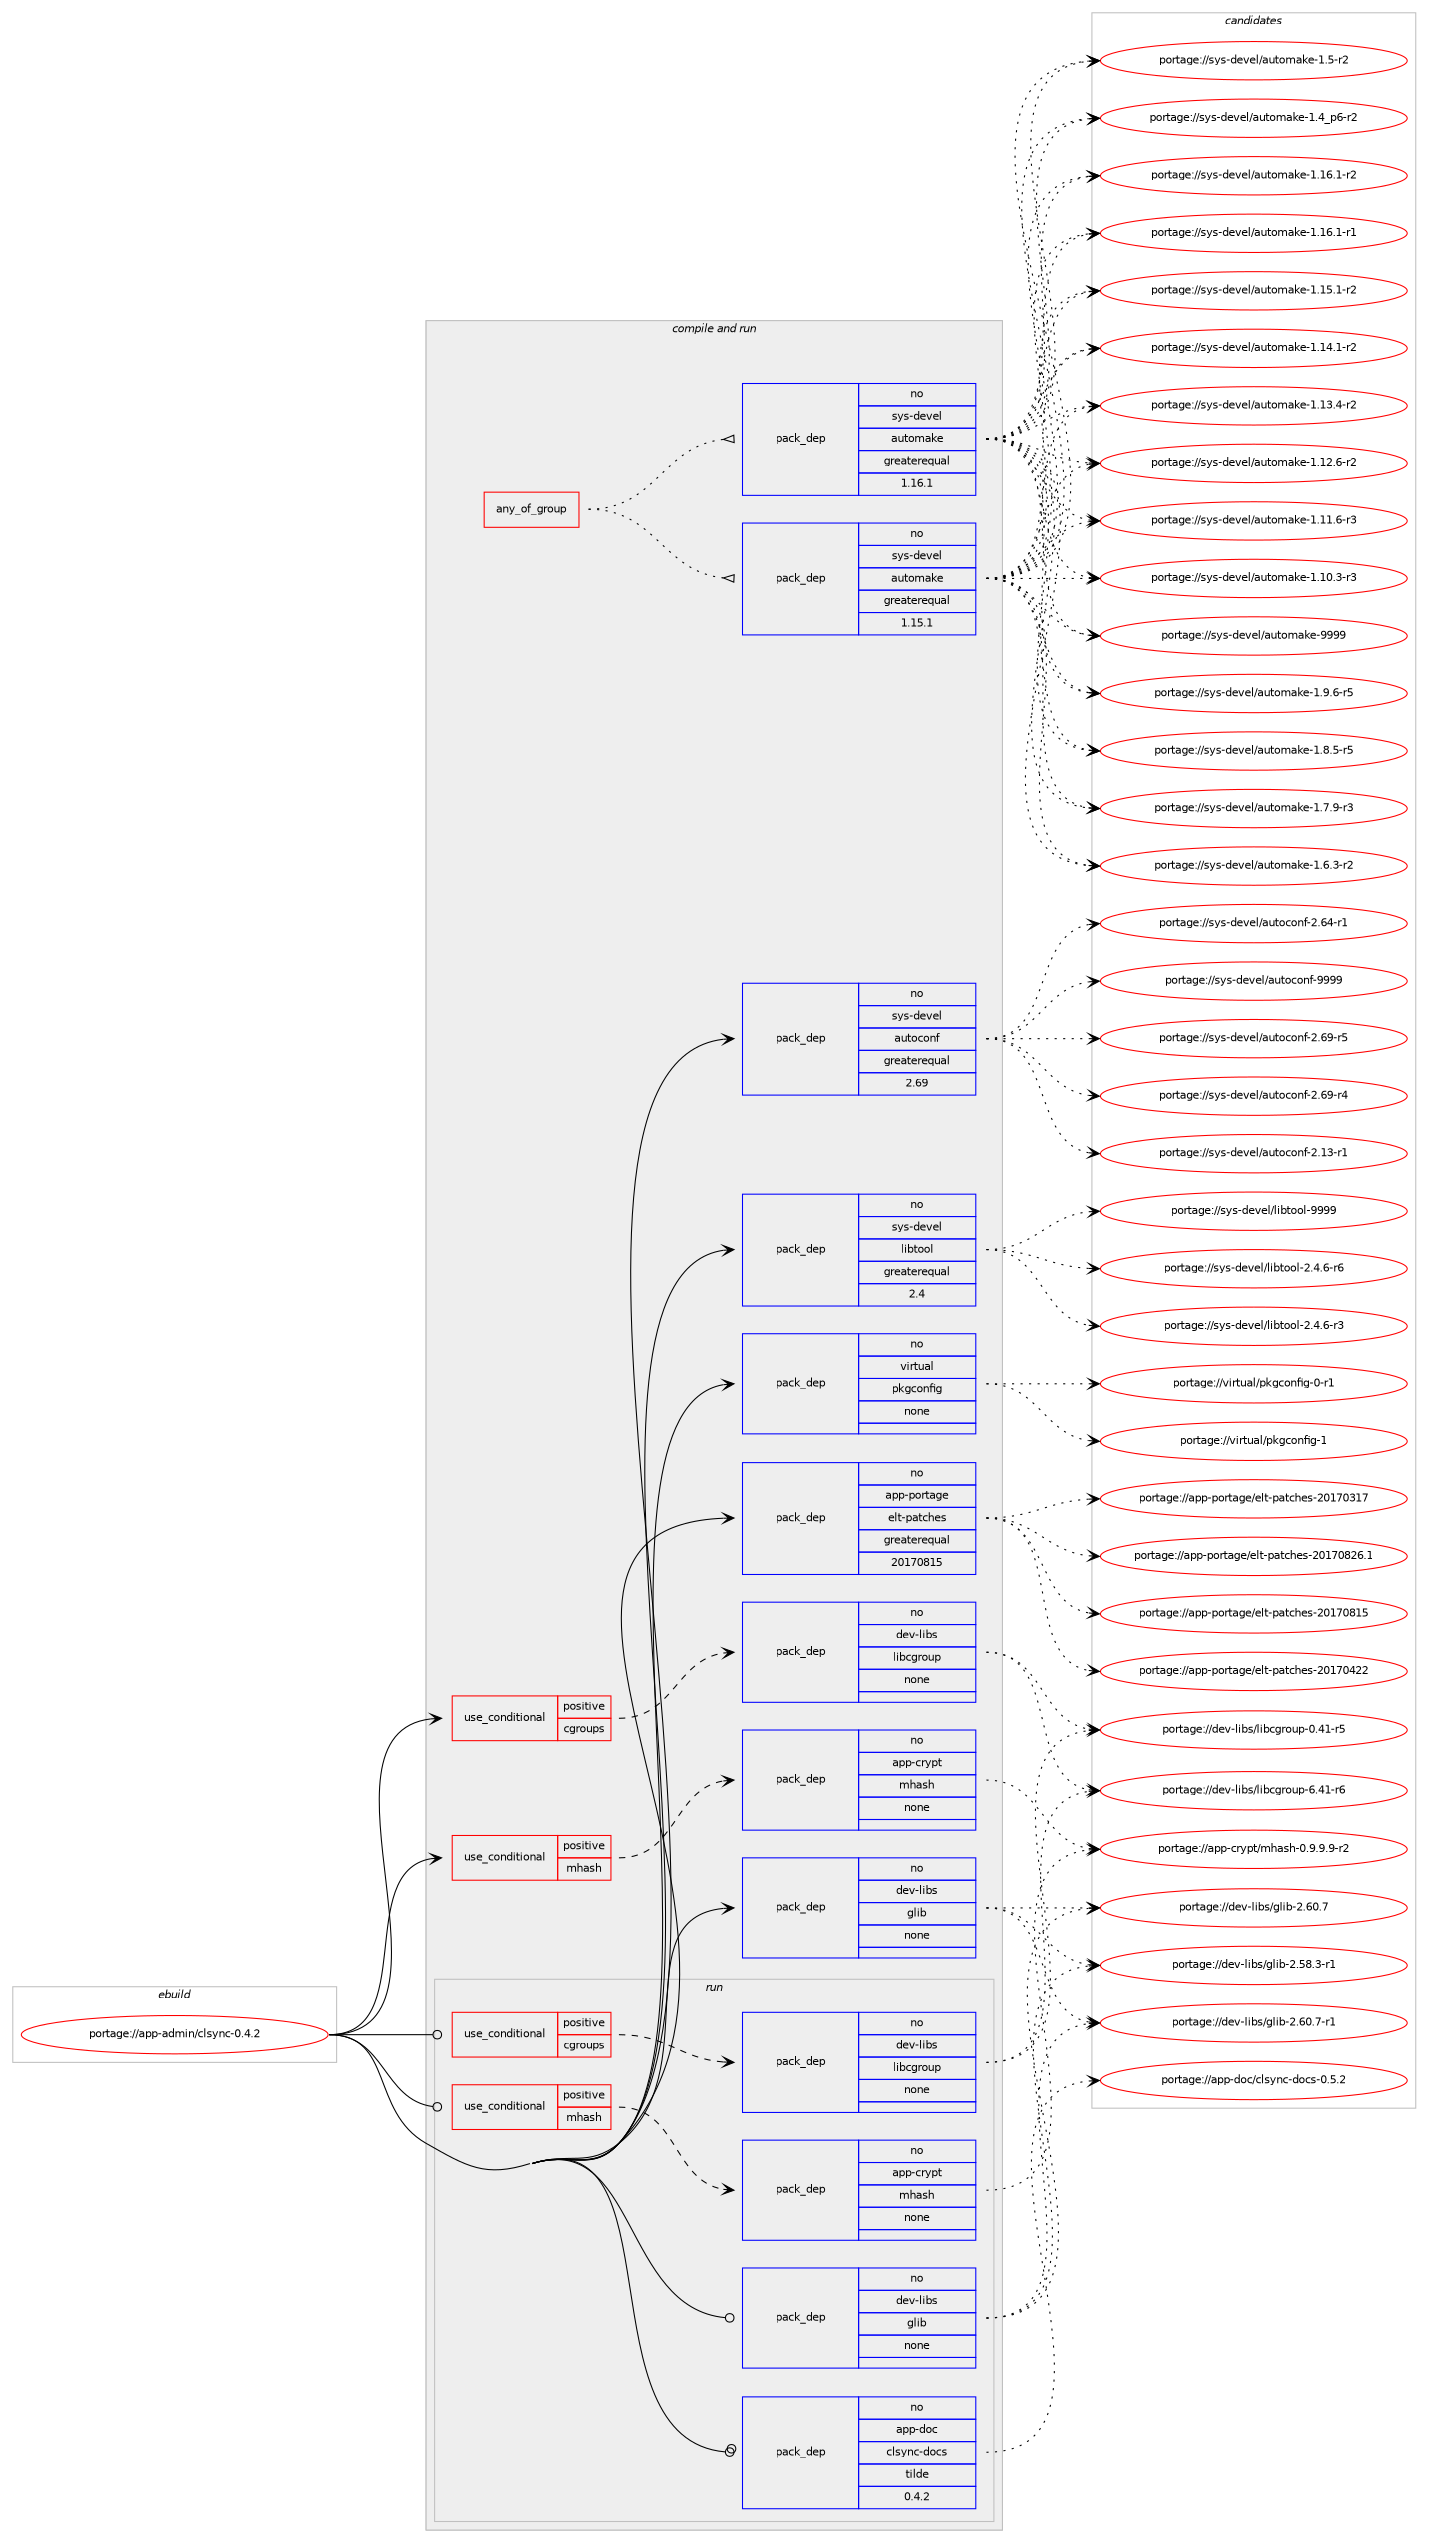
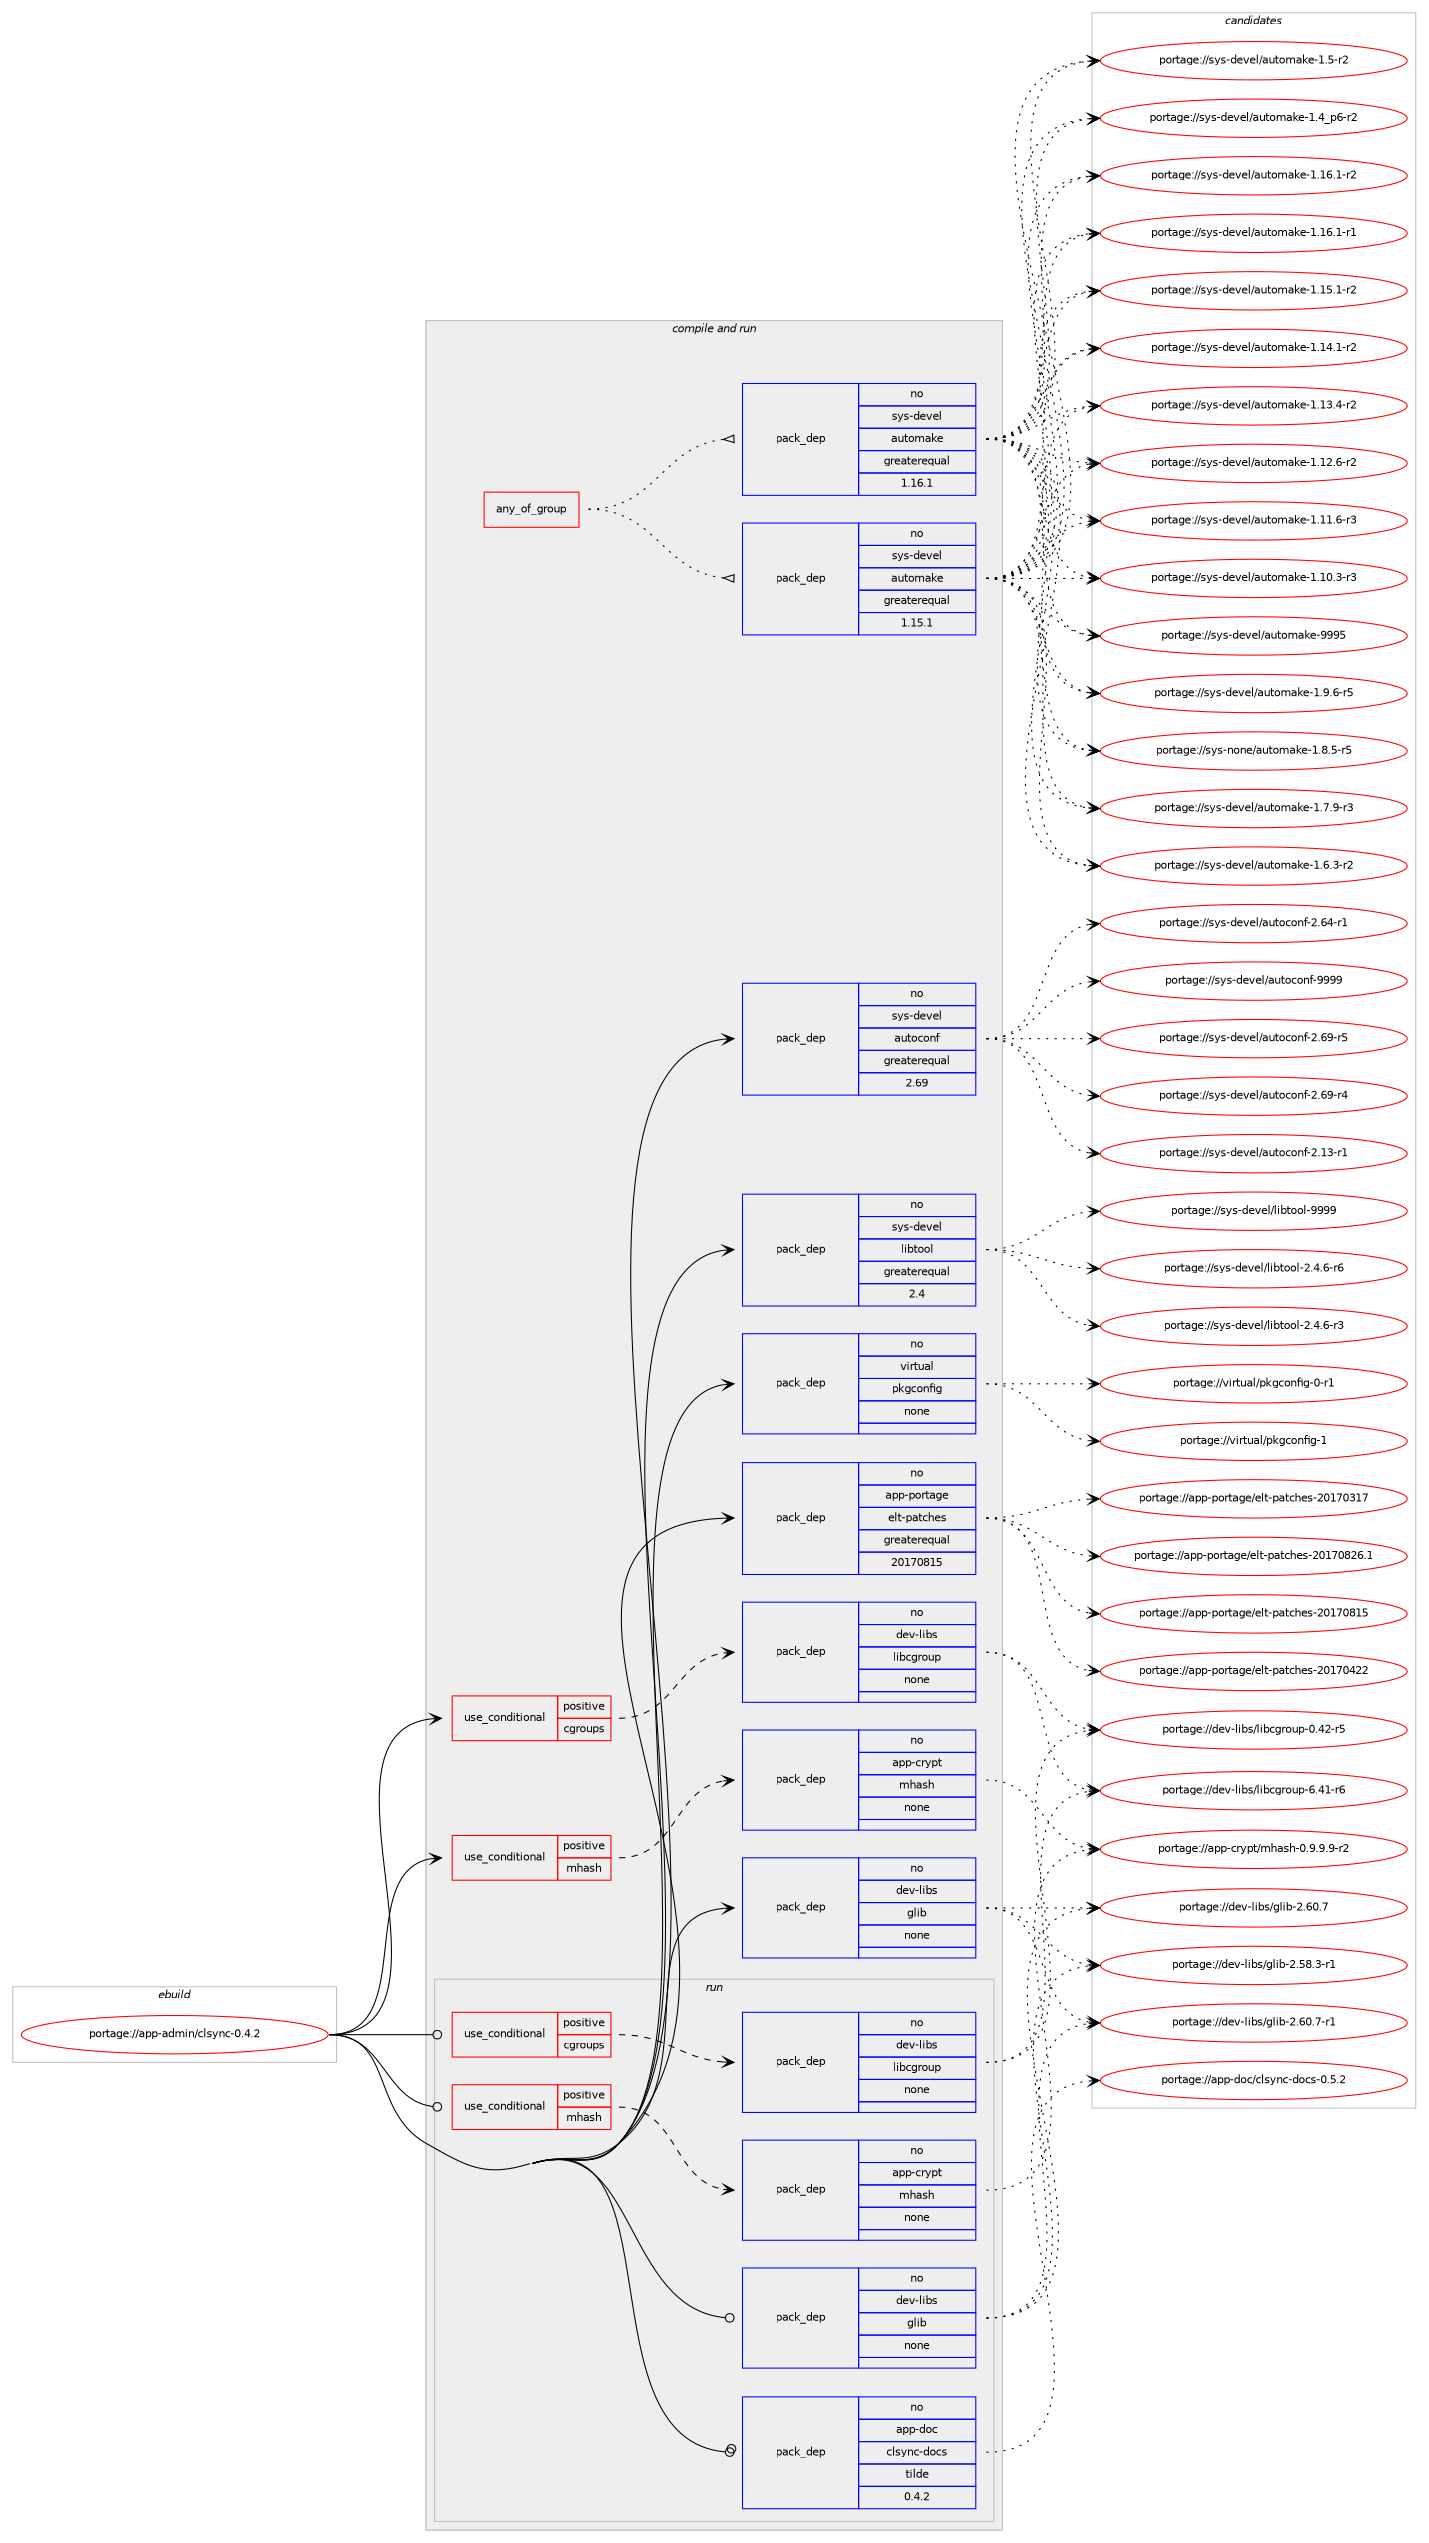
(1254, 636) -> (1254, 636)
(1254, 751) -> (1254, 751)
(1254, 1730) -> (1254, 1730)
